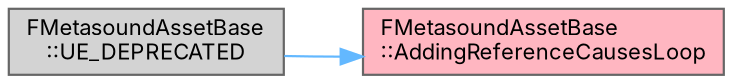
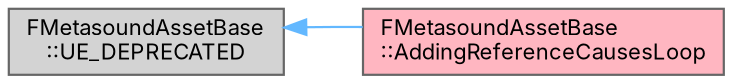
(312, 56) -> (335, 27)
